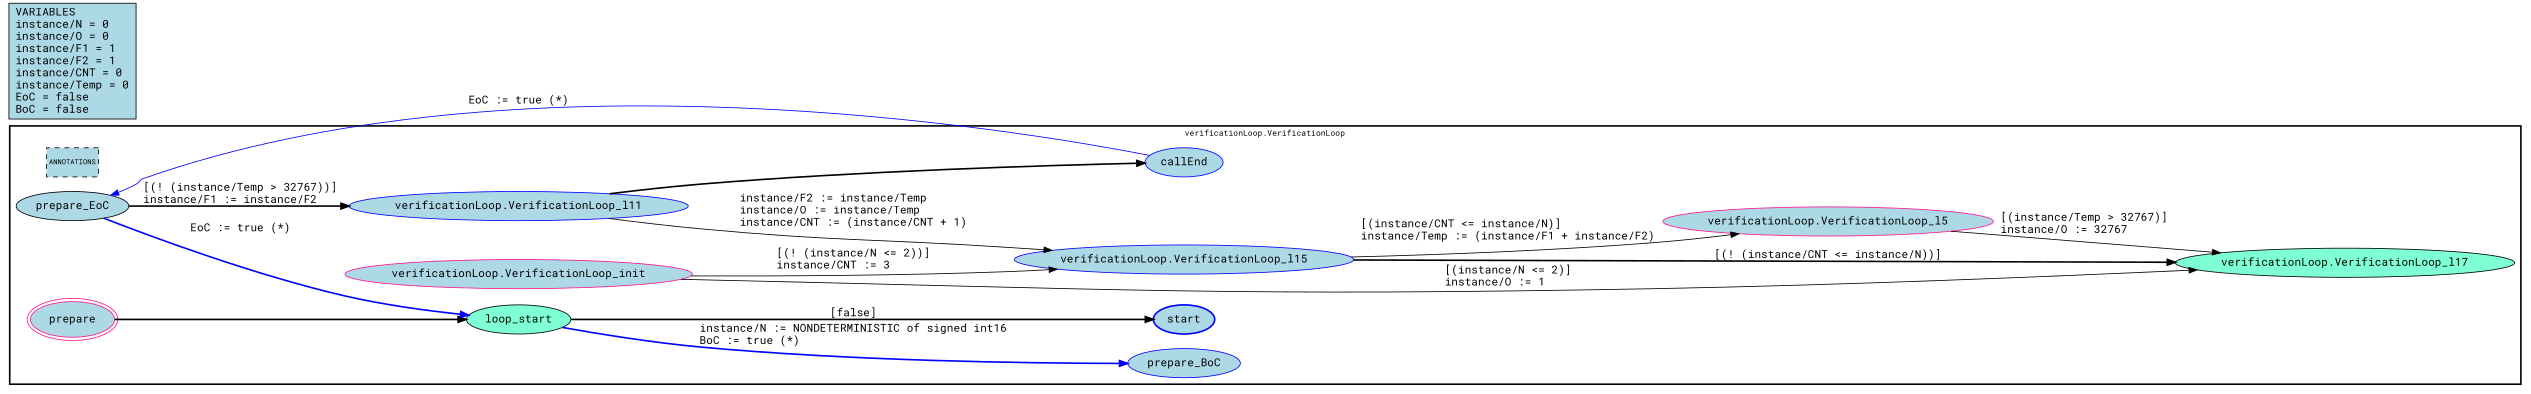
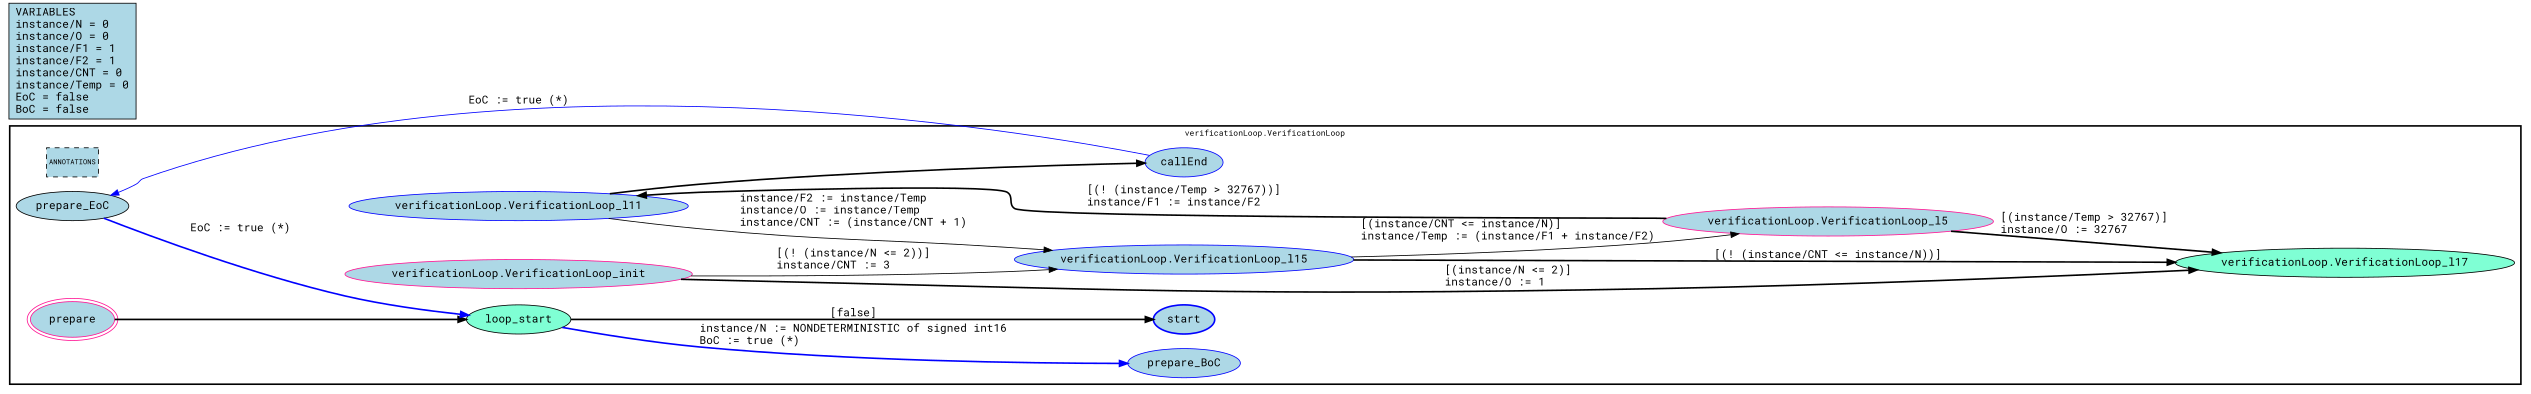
(235, 206) -> (1150, 215)
(2082, 242) -> (2082, 242)
(1435, 292) -> (1435, 292)
